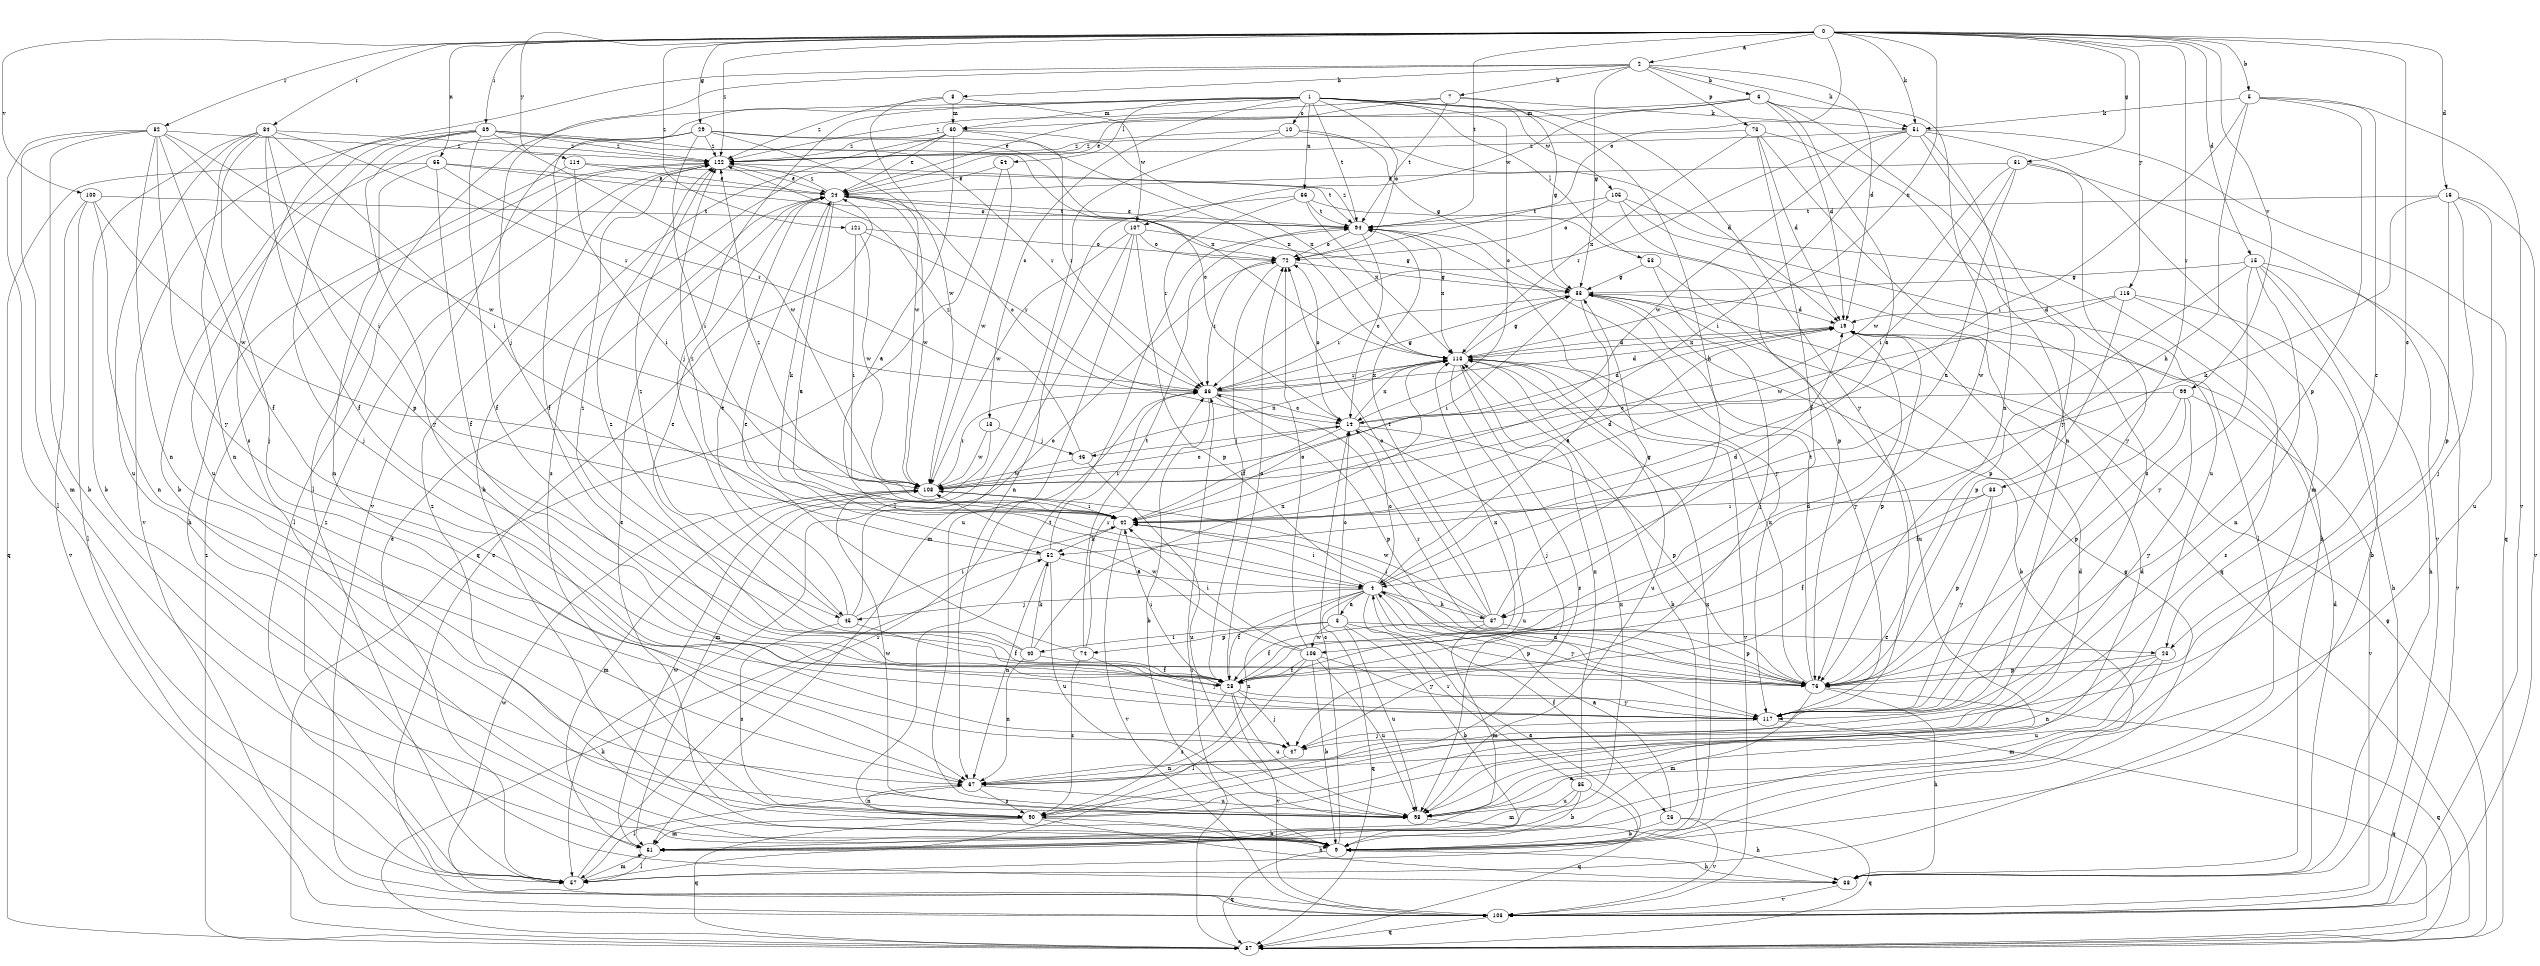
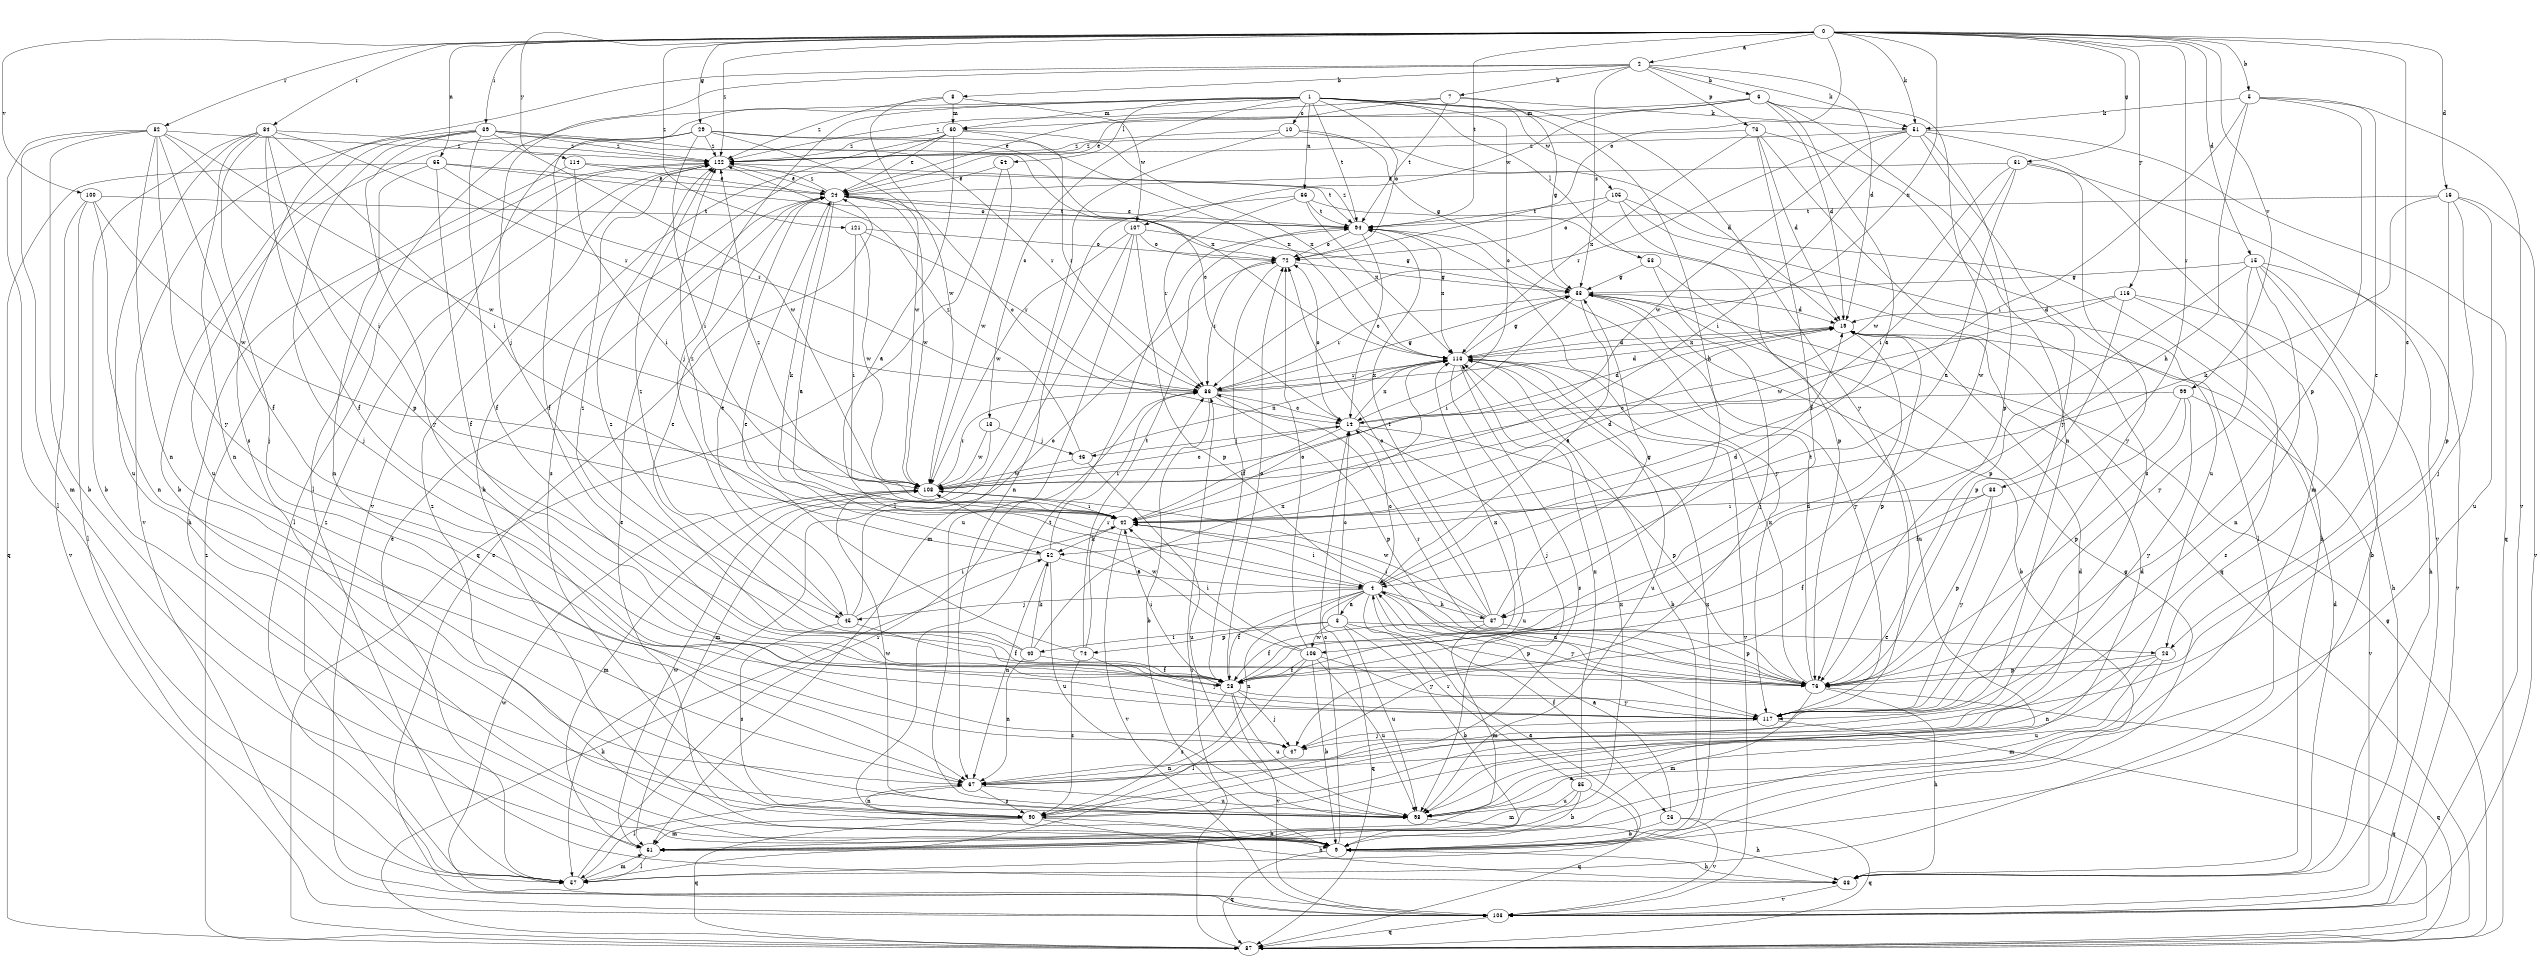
(1597, 179) -> (1597, 179)
(2005, 408) -> (2005, 408)
